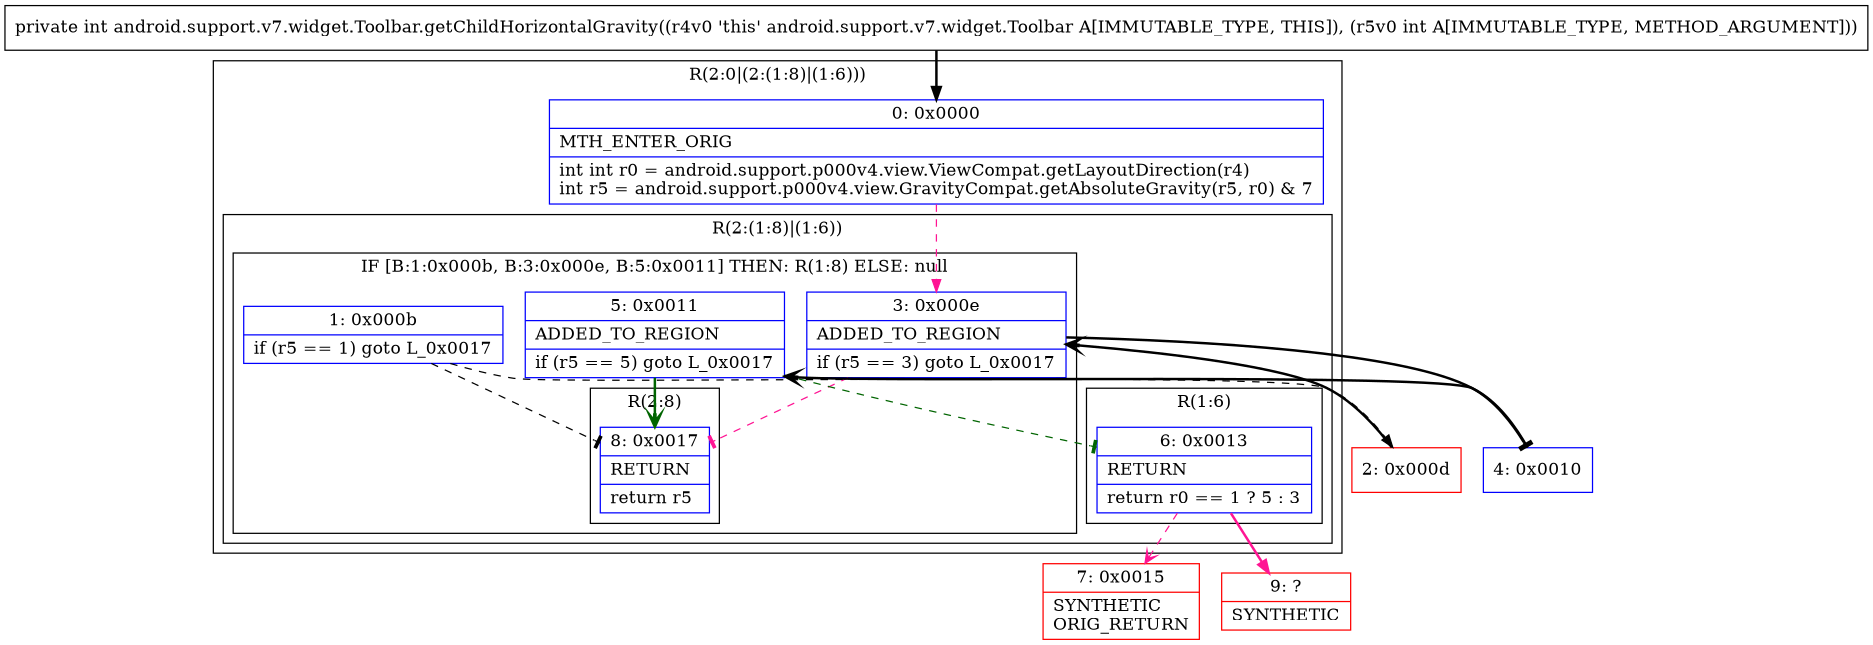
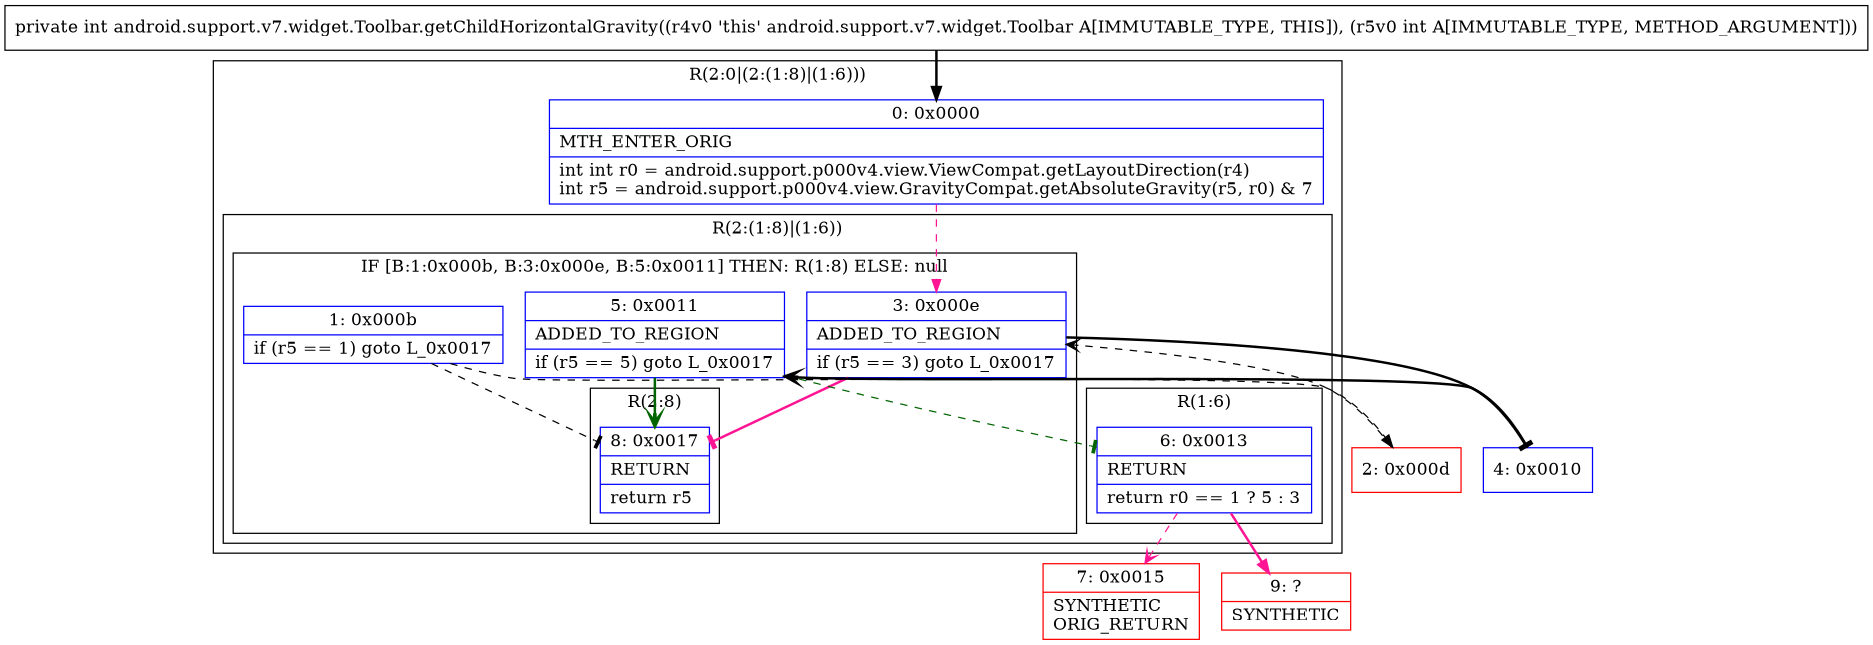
(1248, 366) -> (1248, 366)
(782, 409) -> (782, 409)
